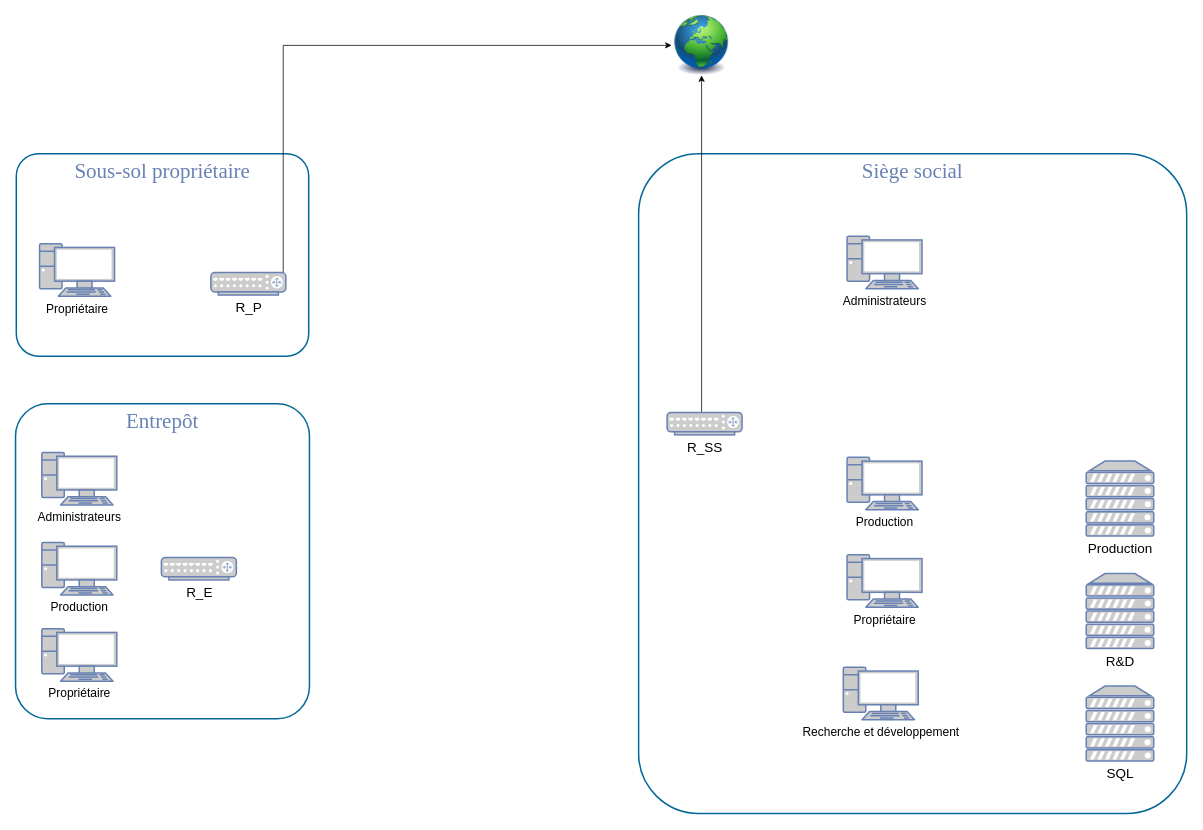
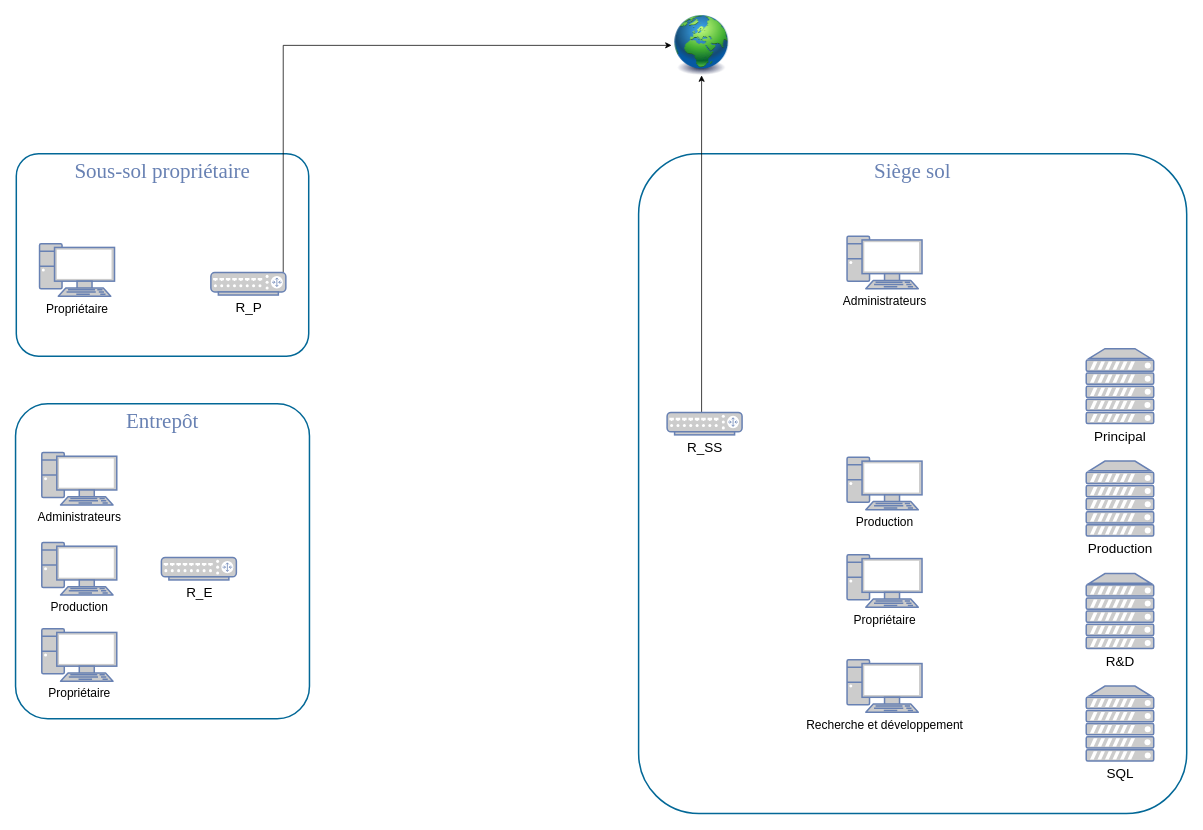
(913, 172) -> (913, 172)
none -> (1120, 386)
(881, 694) -> (885, 686)
